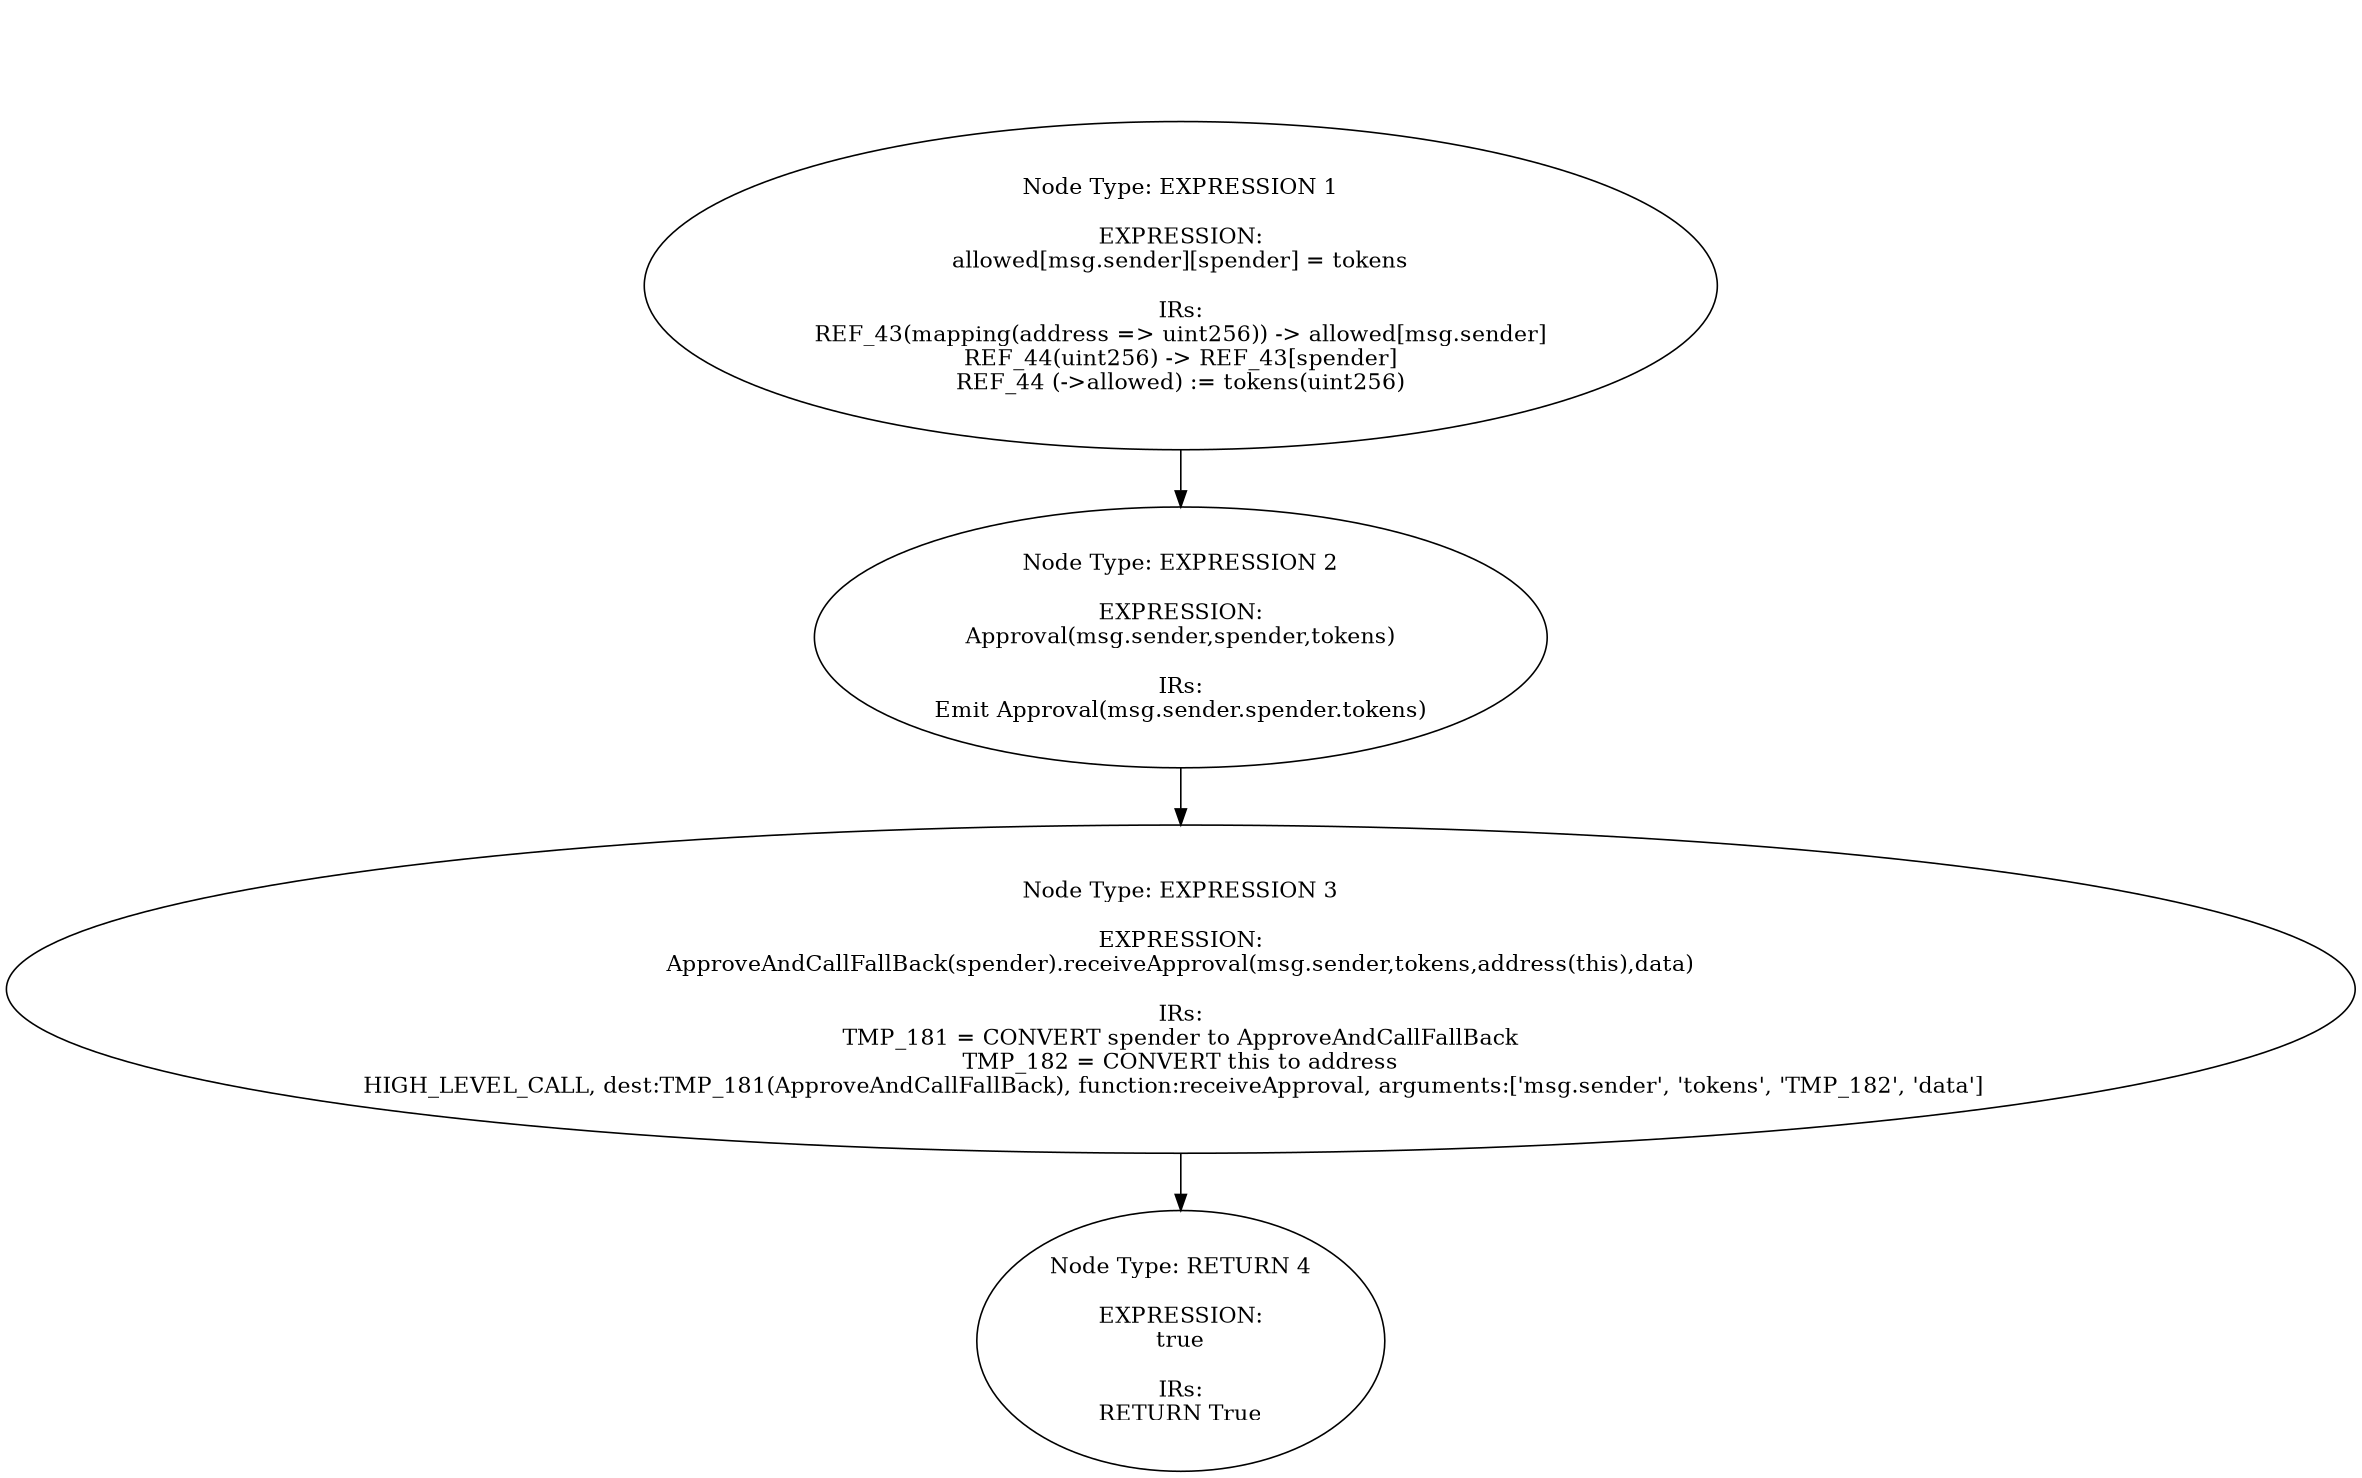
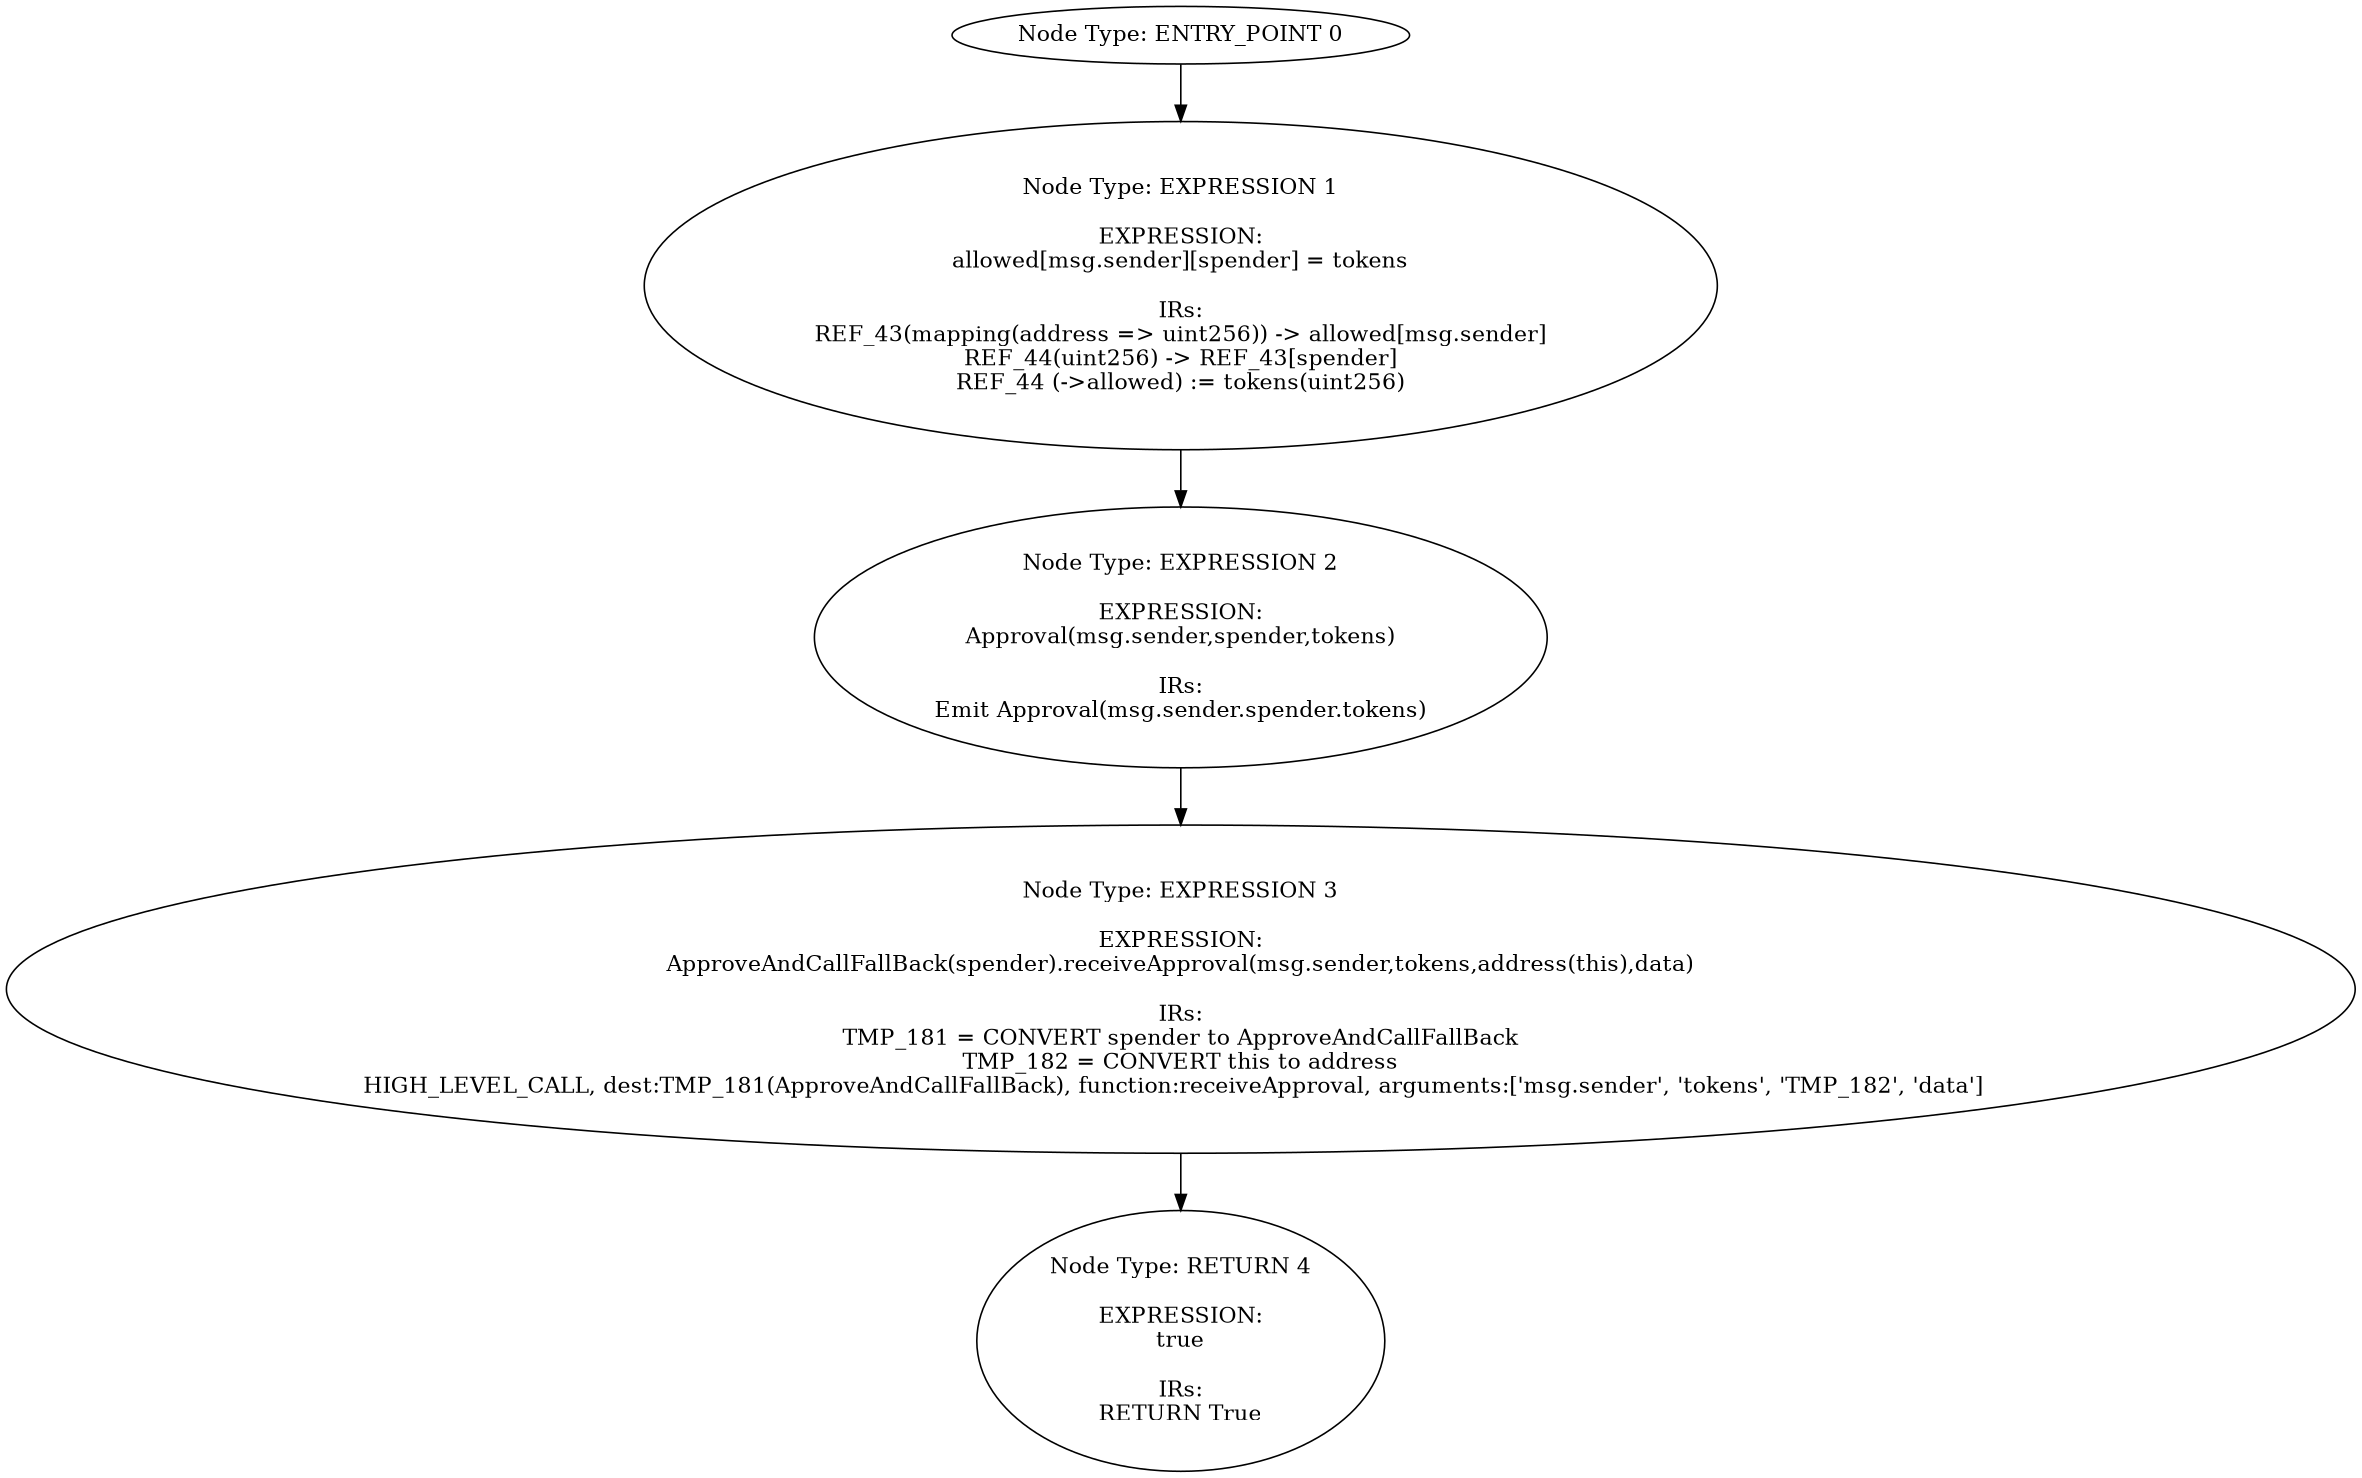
none -> (1181, 35)
